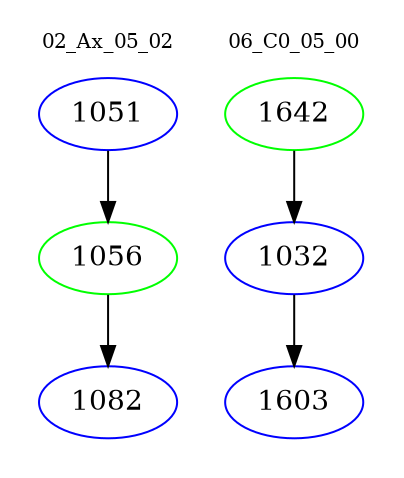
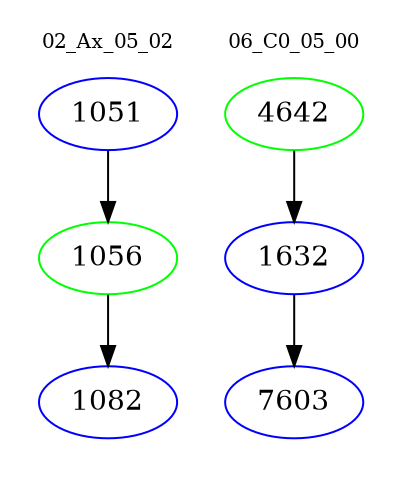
(294, 114) -> (294, 114)
(294, 258) -> (294, 258)
(294, 402) -> (294, 402)
